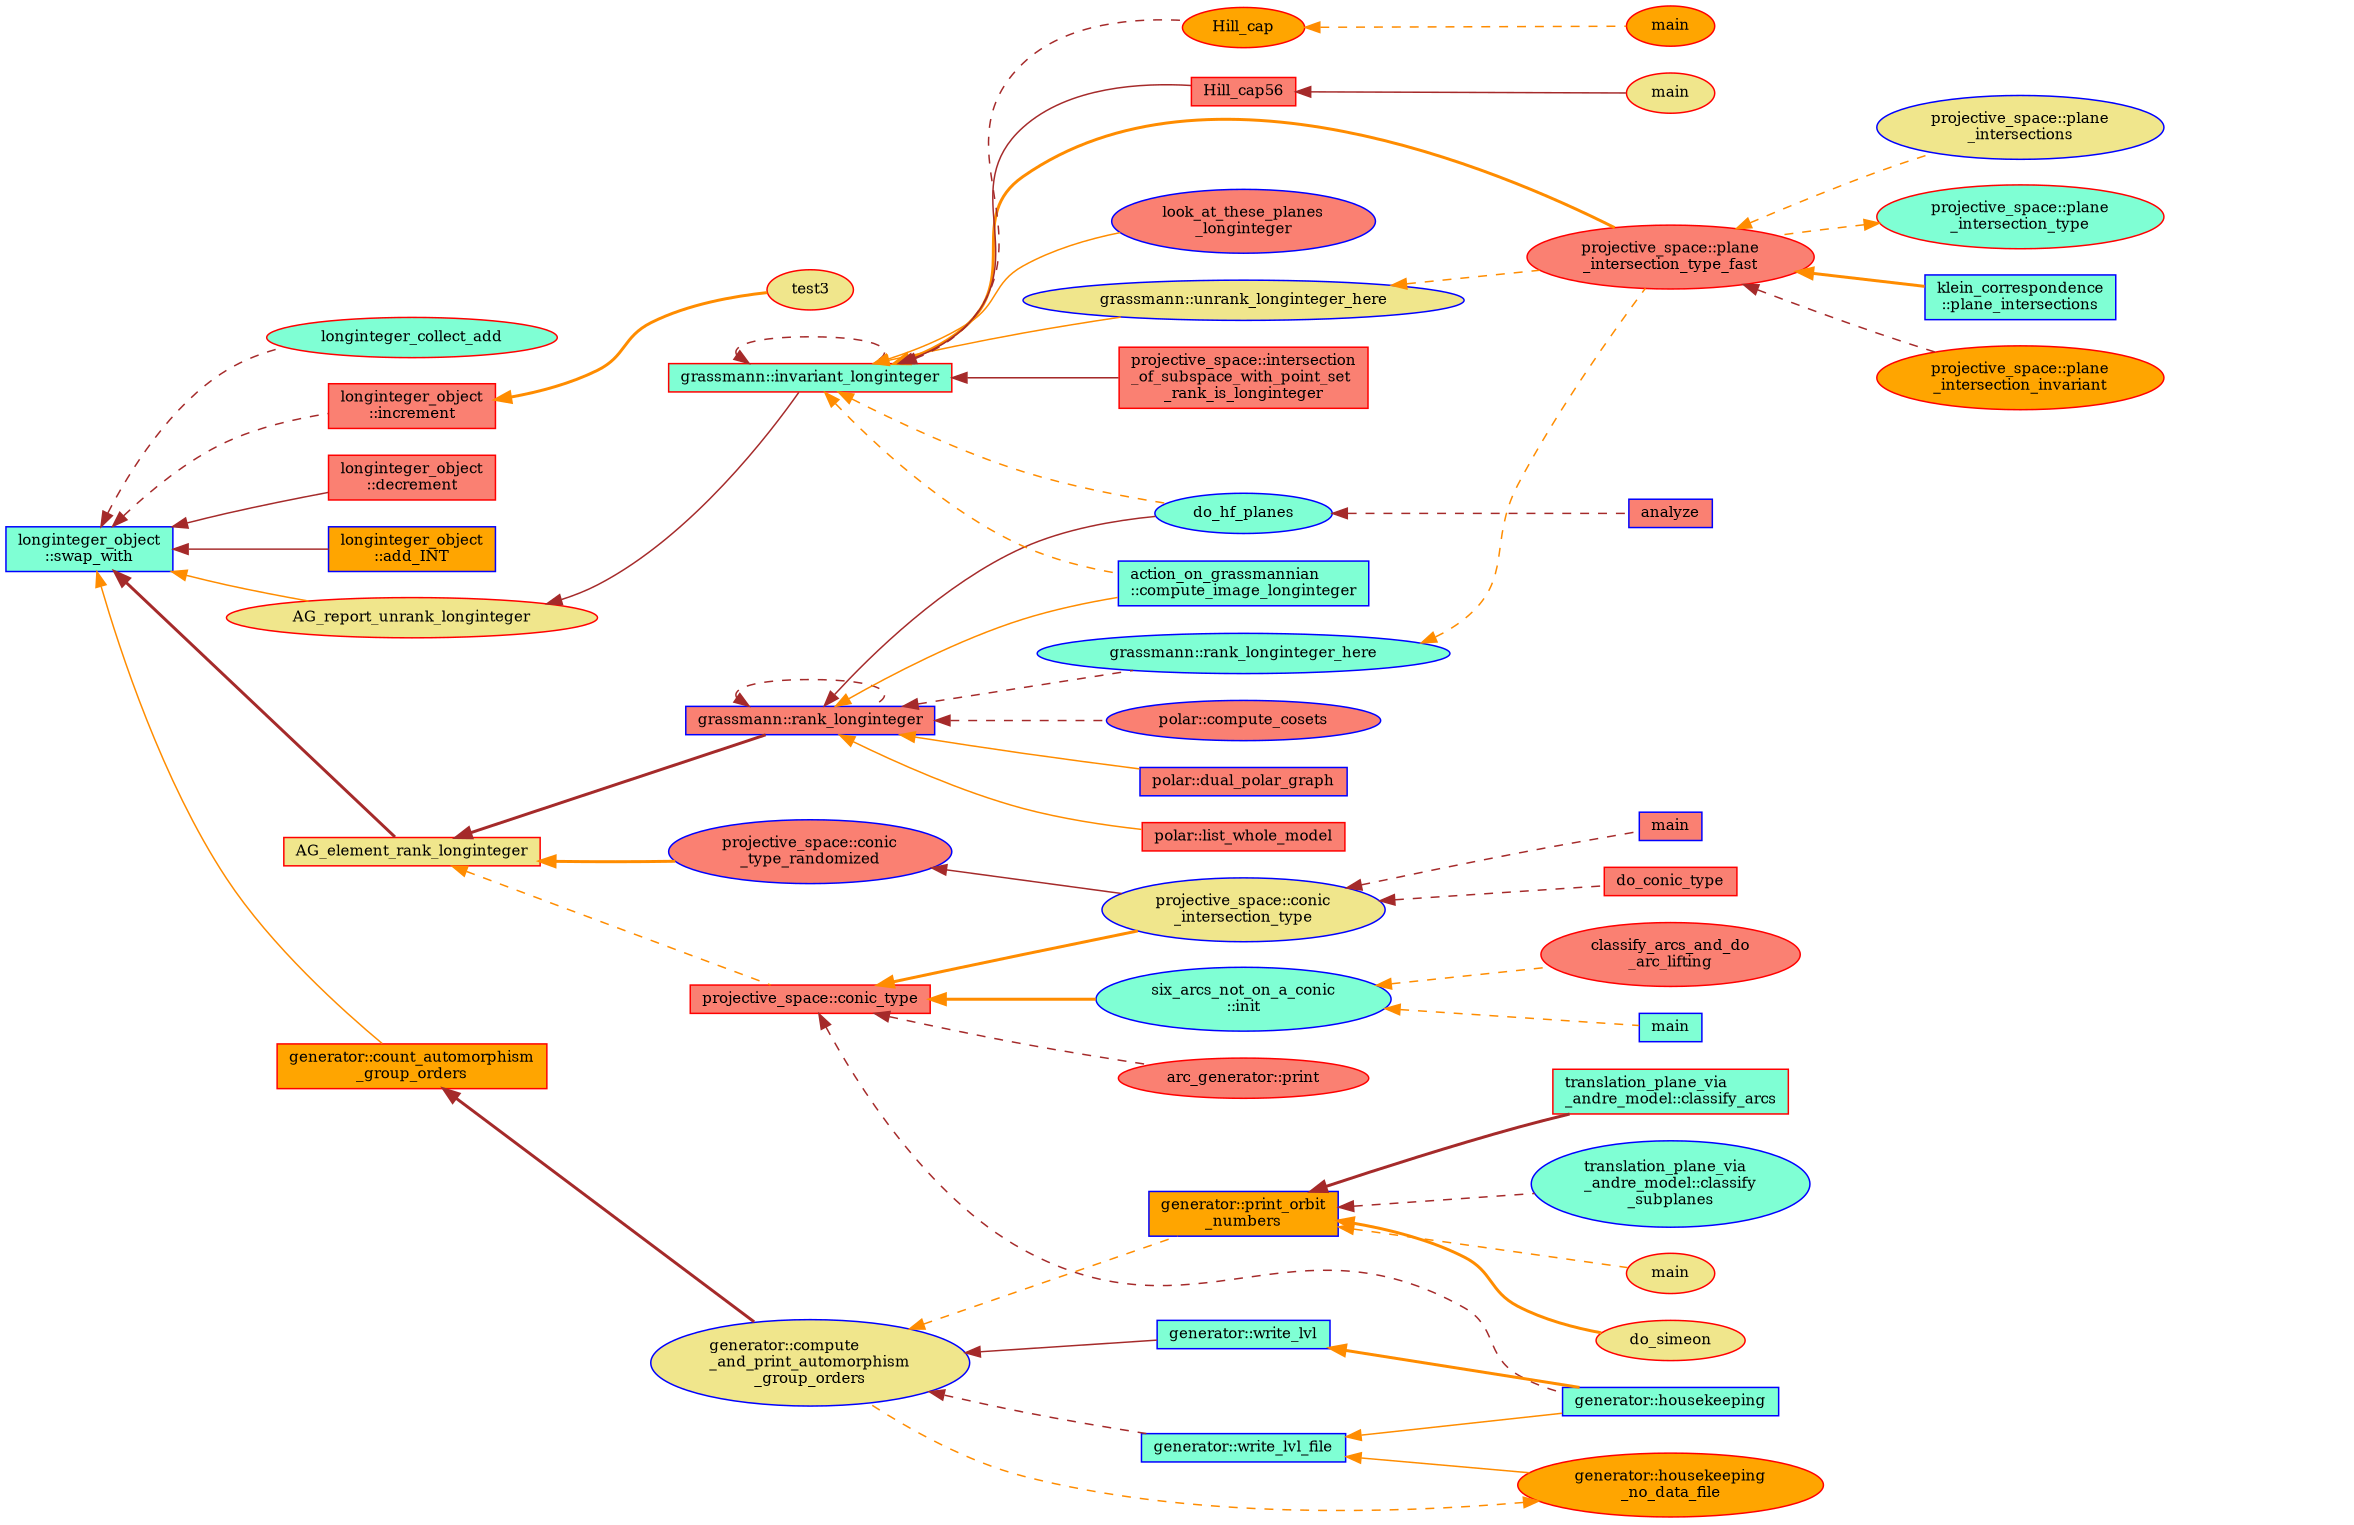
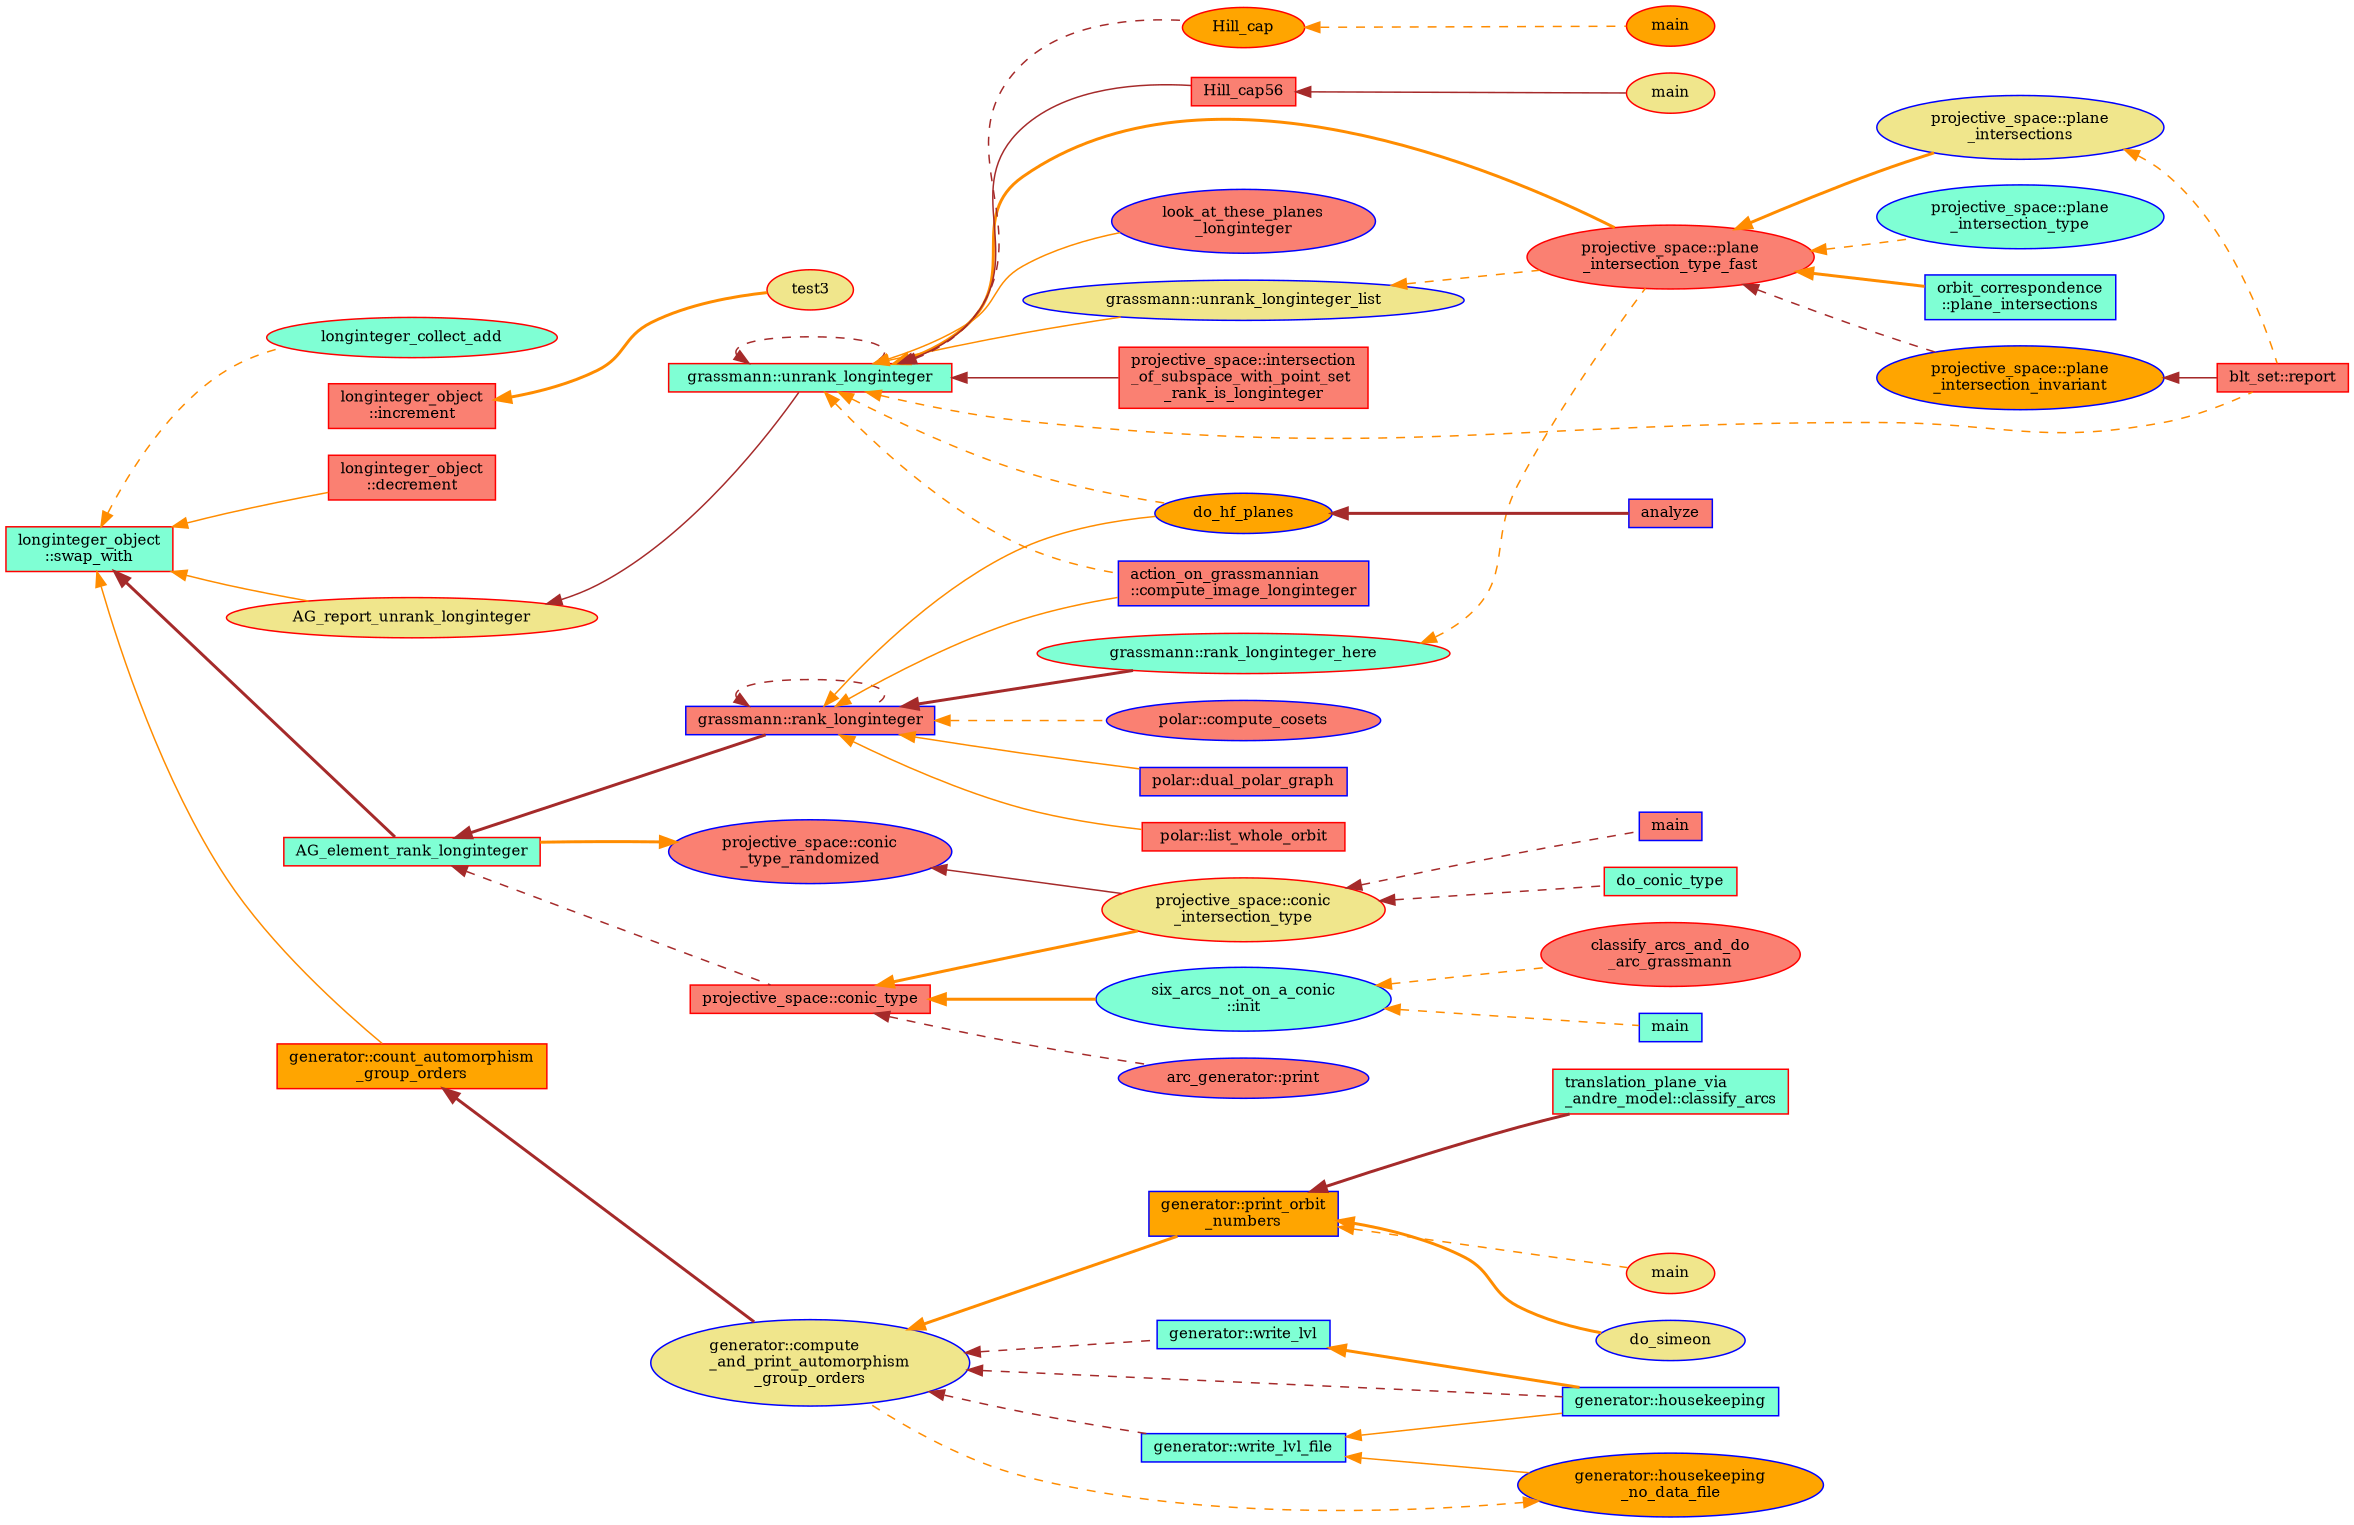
(1841, 186) -> (1841, 186)
(2020, 217) -> (2020, 217)
(1820, 230) -> (1870, 244)
(2020, 297) -> (2020, 297)
(1244, 300) -> (1244, 300)
(810, 378) -> (810, 378)
(2020, 378) -> (2020, 378)
none -> (2283, 378)
(179, 411) -> (179, 411)
(217, 447) -> none
(258, 507) -> (258, 507)
(1244, 513) -> (1244, 513)
(1488, 513) -> (1488, 513)
(89, 549) -> (89, 549)
(412, 549) -> none
(977, 573) -> (977, 573)
(1244, 583) -> (1244, 583)
(1244, 654) -> (1244, 654)
(1025, 687) -> (1025, 687)
(1028, 721) -> (1028, 721)
(1244, 837) -> (1244, 837)
(412, 852) -> (412, 852)
(615, 862) -> (600, 842)
(1671, 882) -> (1671, 882)
(1244, 910) -> (1244, 910)
(618, 928) -> (618, 928)
(1671, 955) -> (1671, 955)
(1244, 1078) -> (1244, 1078)
(1671, 1184) -> none
(1051, 1280) -> (1051, 1280)
(1162, 1285) -> (1273, 1384)
(1671, 1341) -> (1671, 1341)
(1069, 1346) -> (1069, 1346)
(1671, 1485) -> (1671, 1485)
